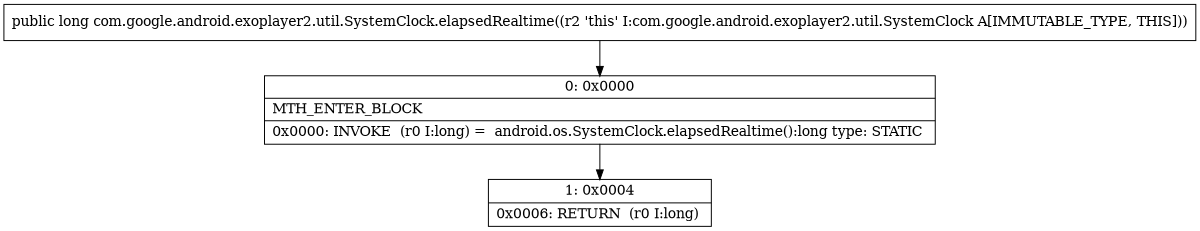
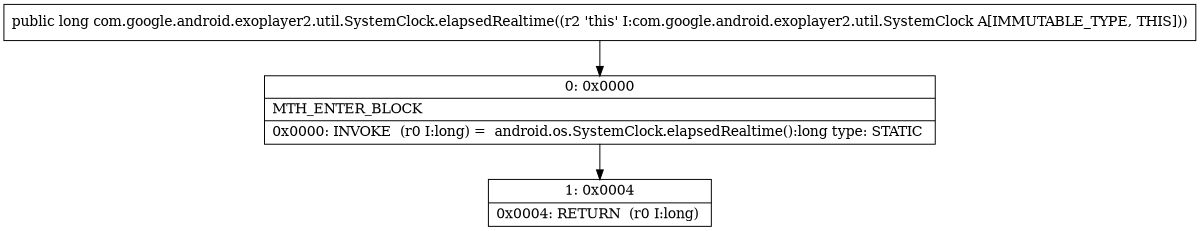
(600, 214) -> (600, 214)
